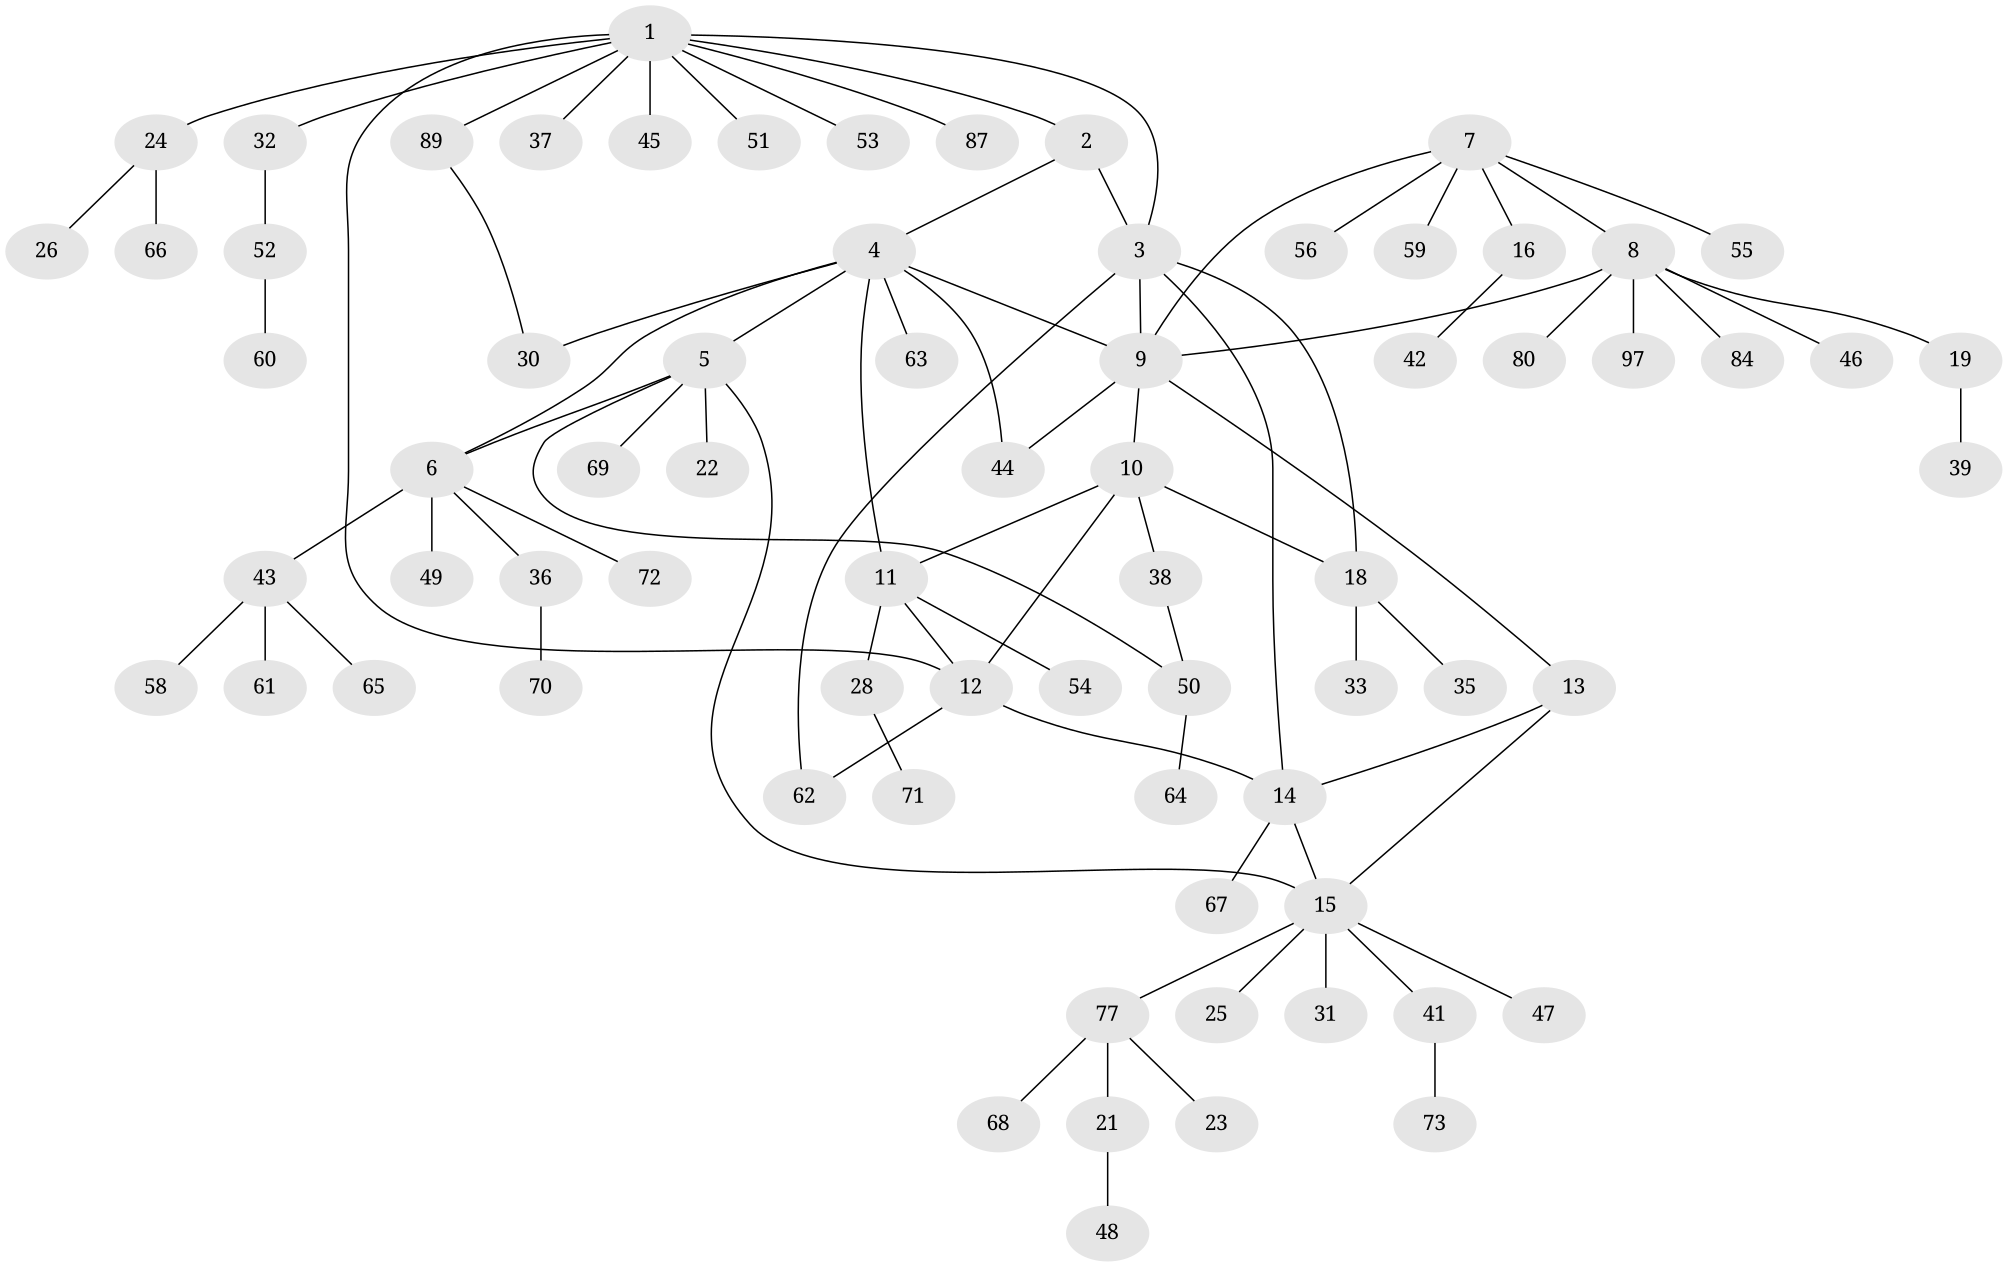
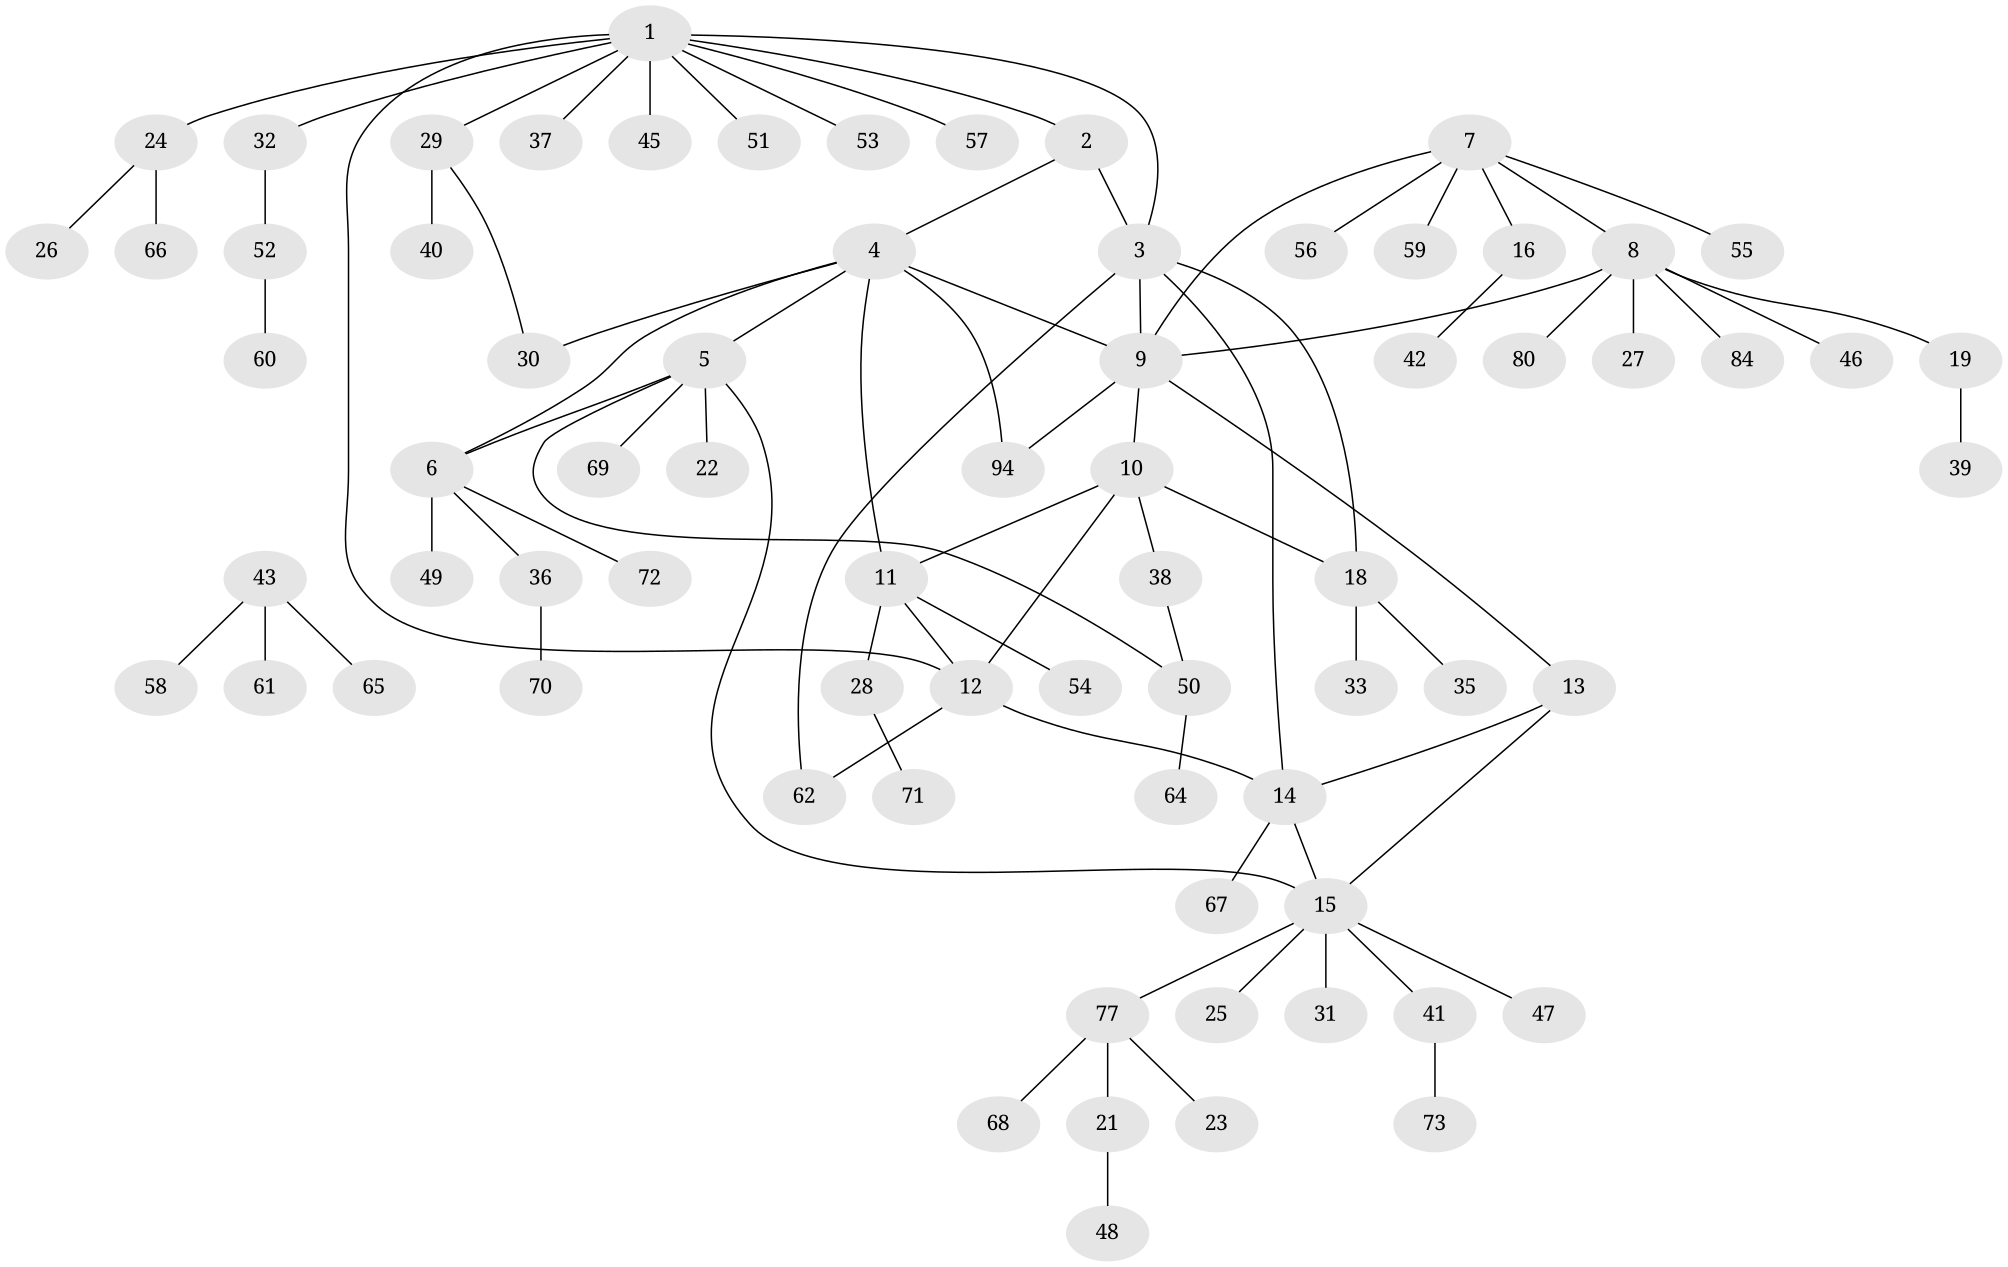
(432, 142) -> (432, 142)
(977, 142) -> (977, 142)
none -> (432, 252)
(917, 361) -> none
(1633, 361) -> (1633, 361)
(1003, 470) -> (1003, 470)
(357, 519) -> none
